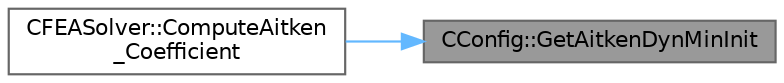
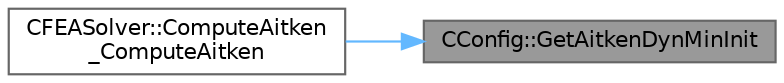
(177, 42) -> (177, 42)
